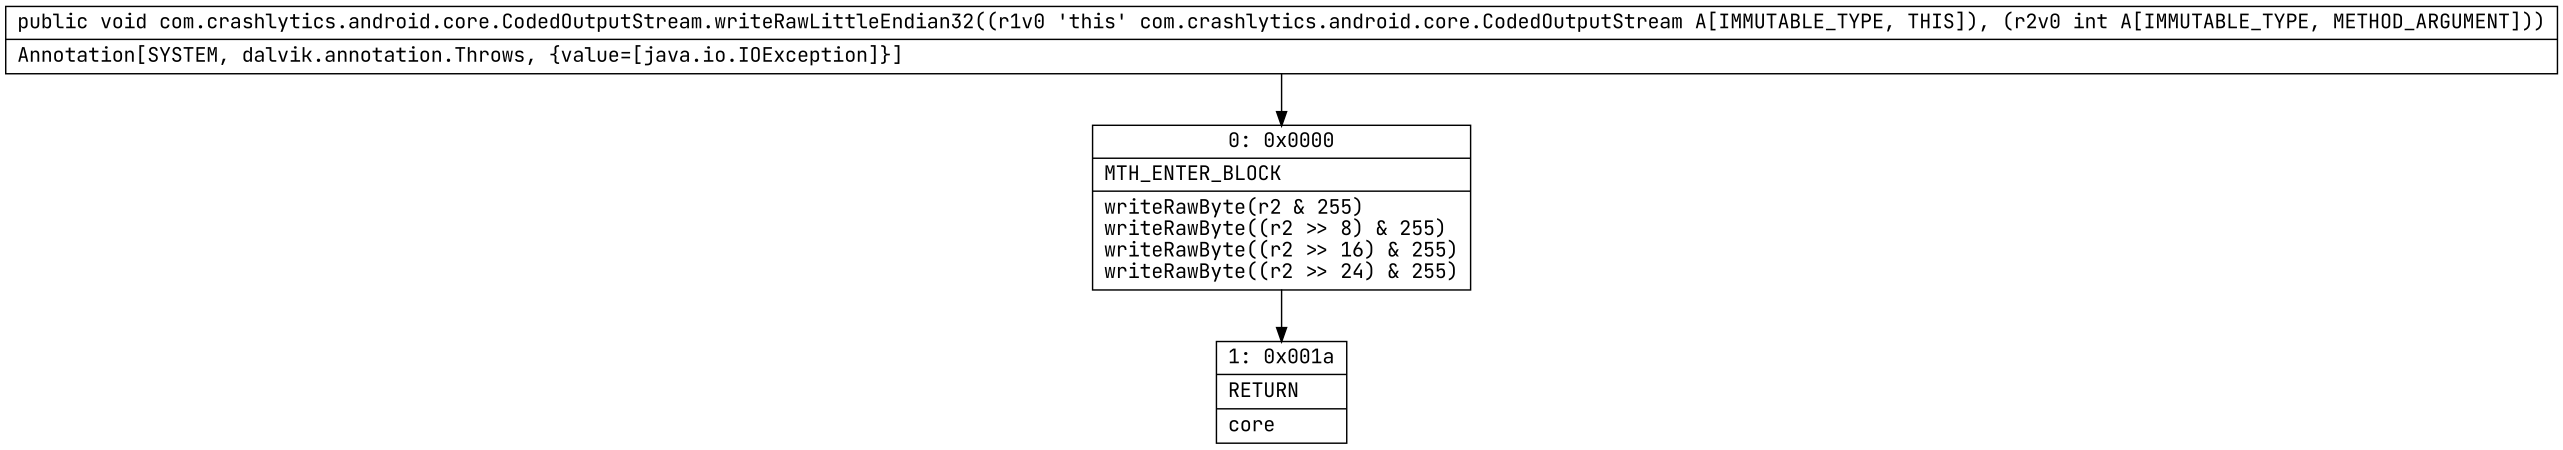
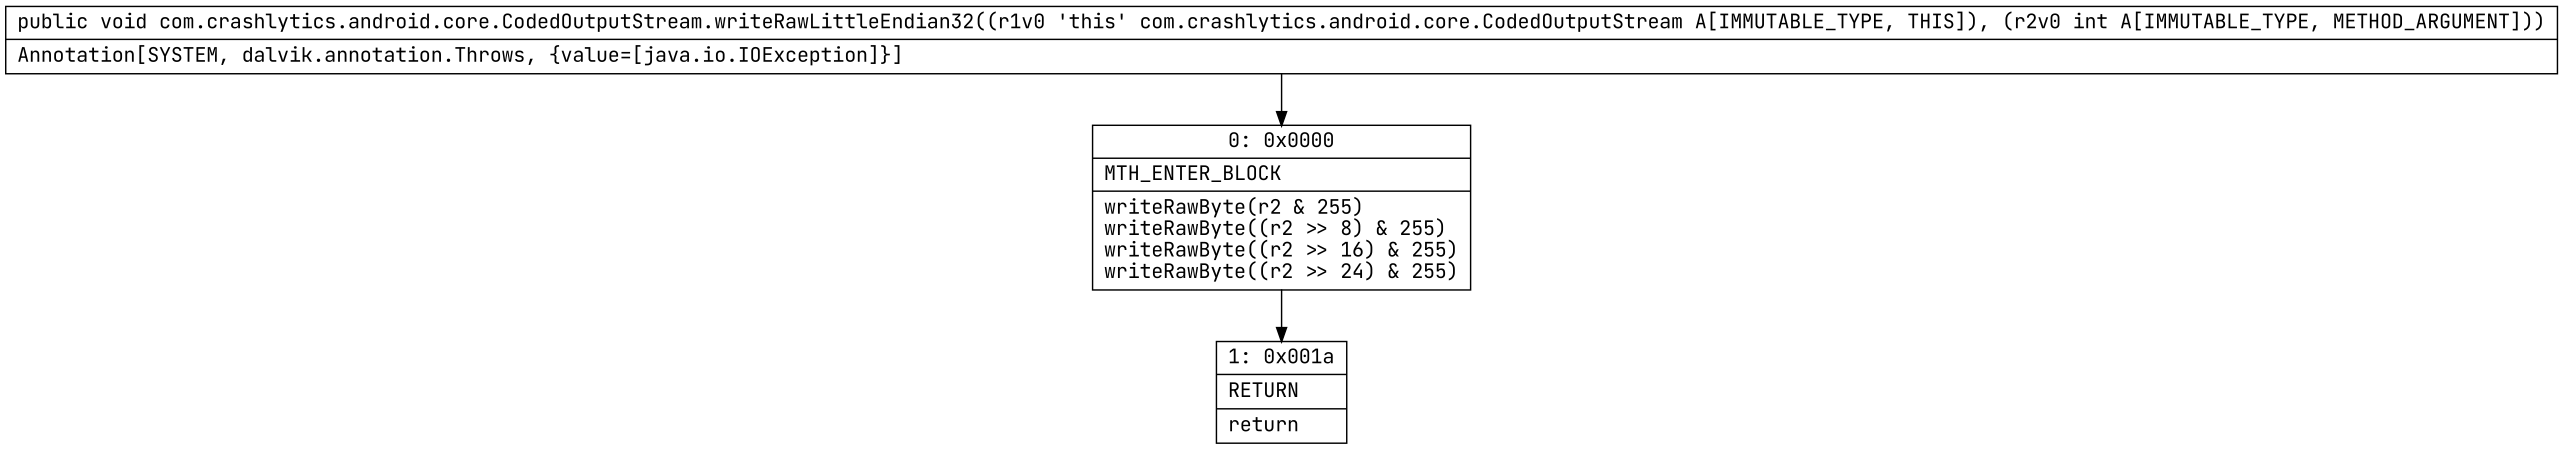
(1252, 425) -> (1264, 425)
